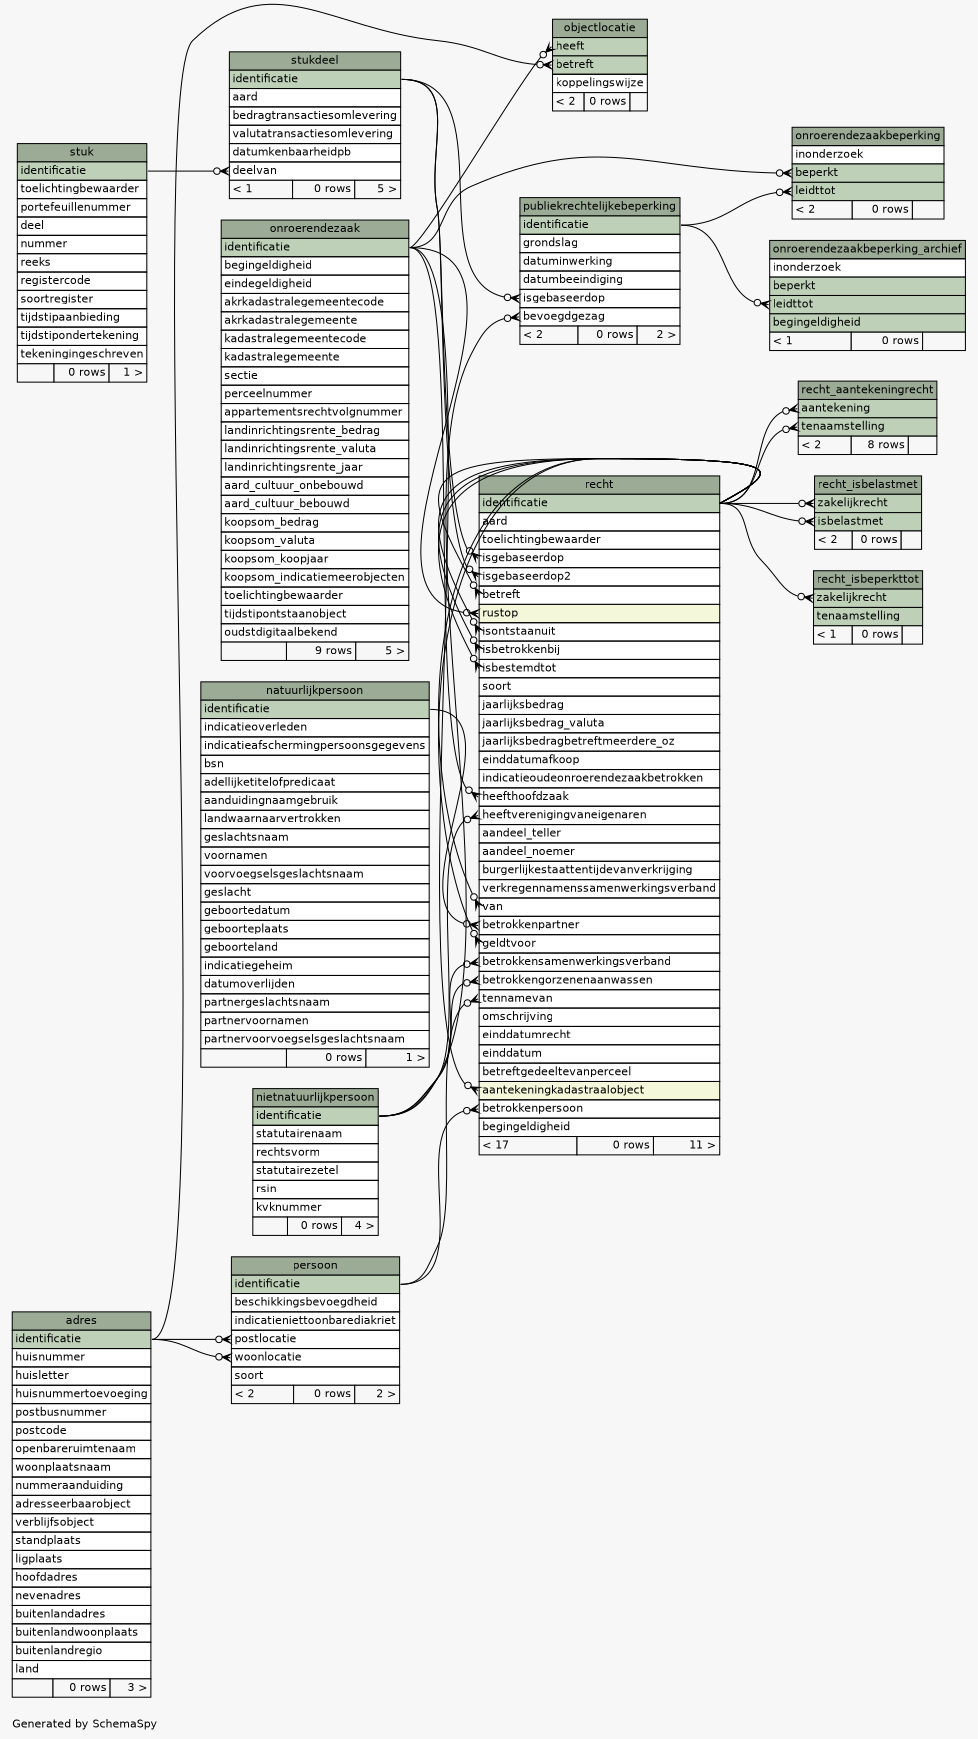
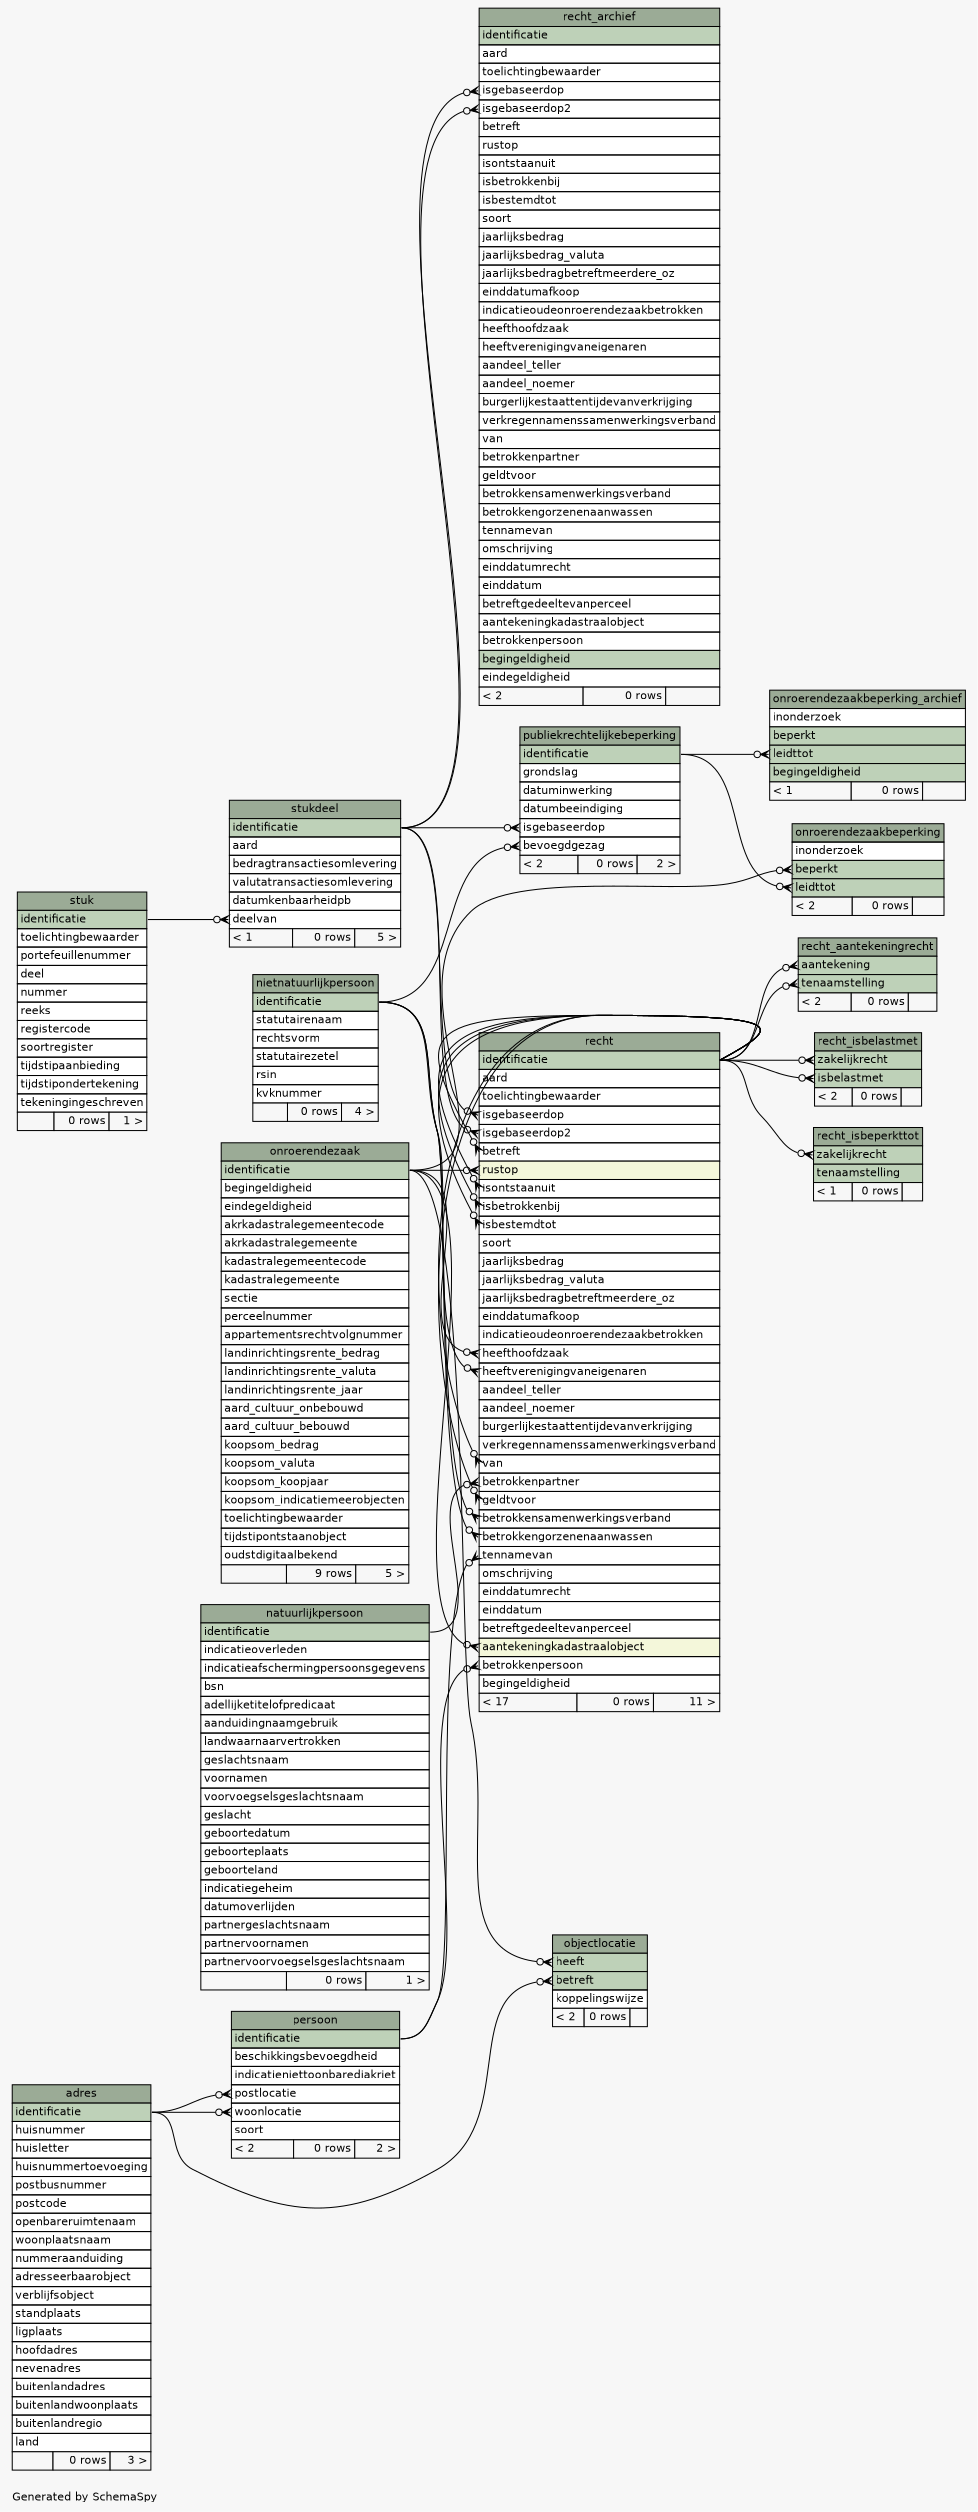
none -> (599, 357)
(886, 445) -> (886, 1002)
